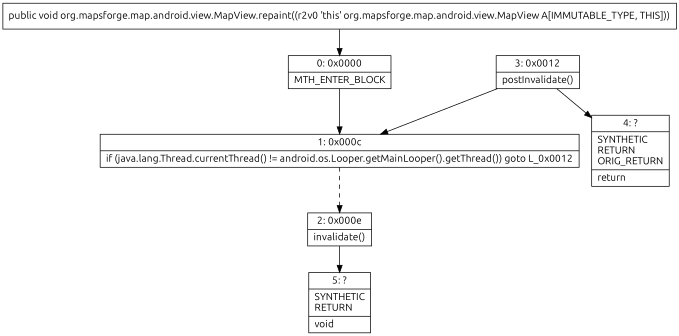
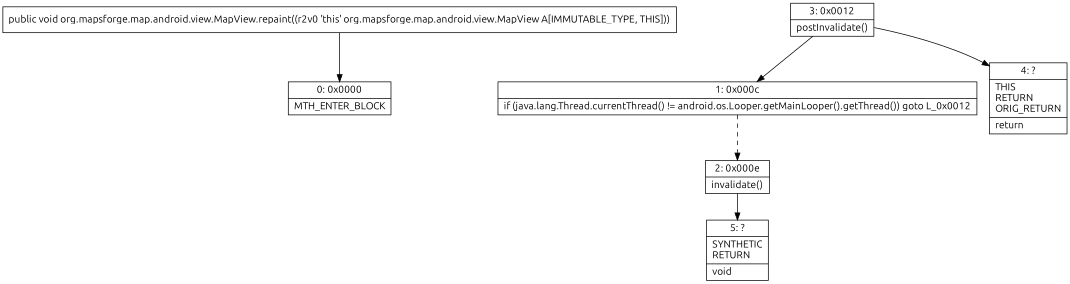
(340, 108) -> none
(623, 140) -> (1006, 87)
